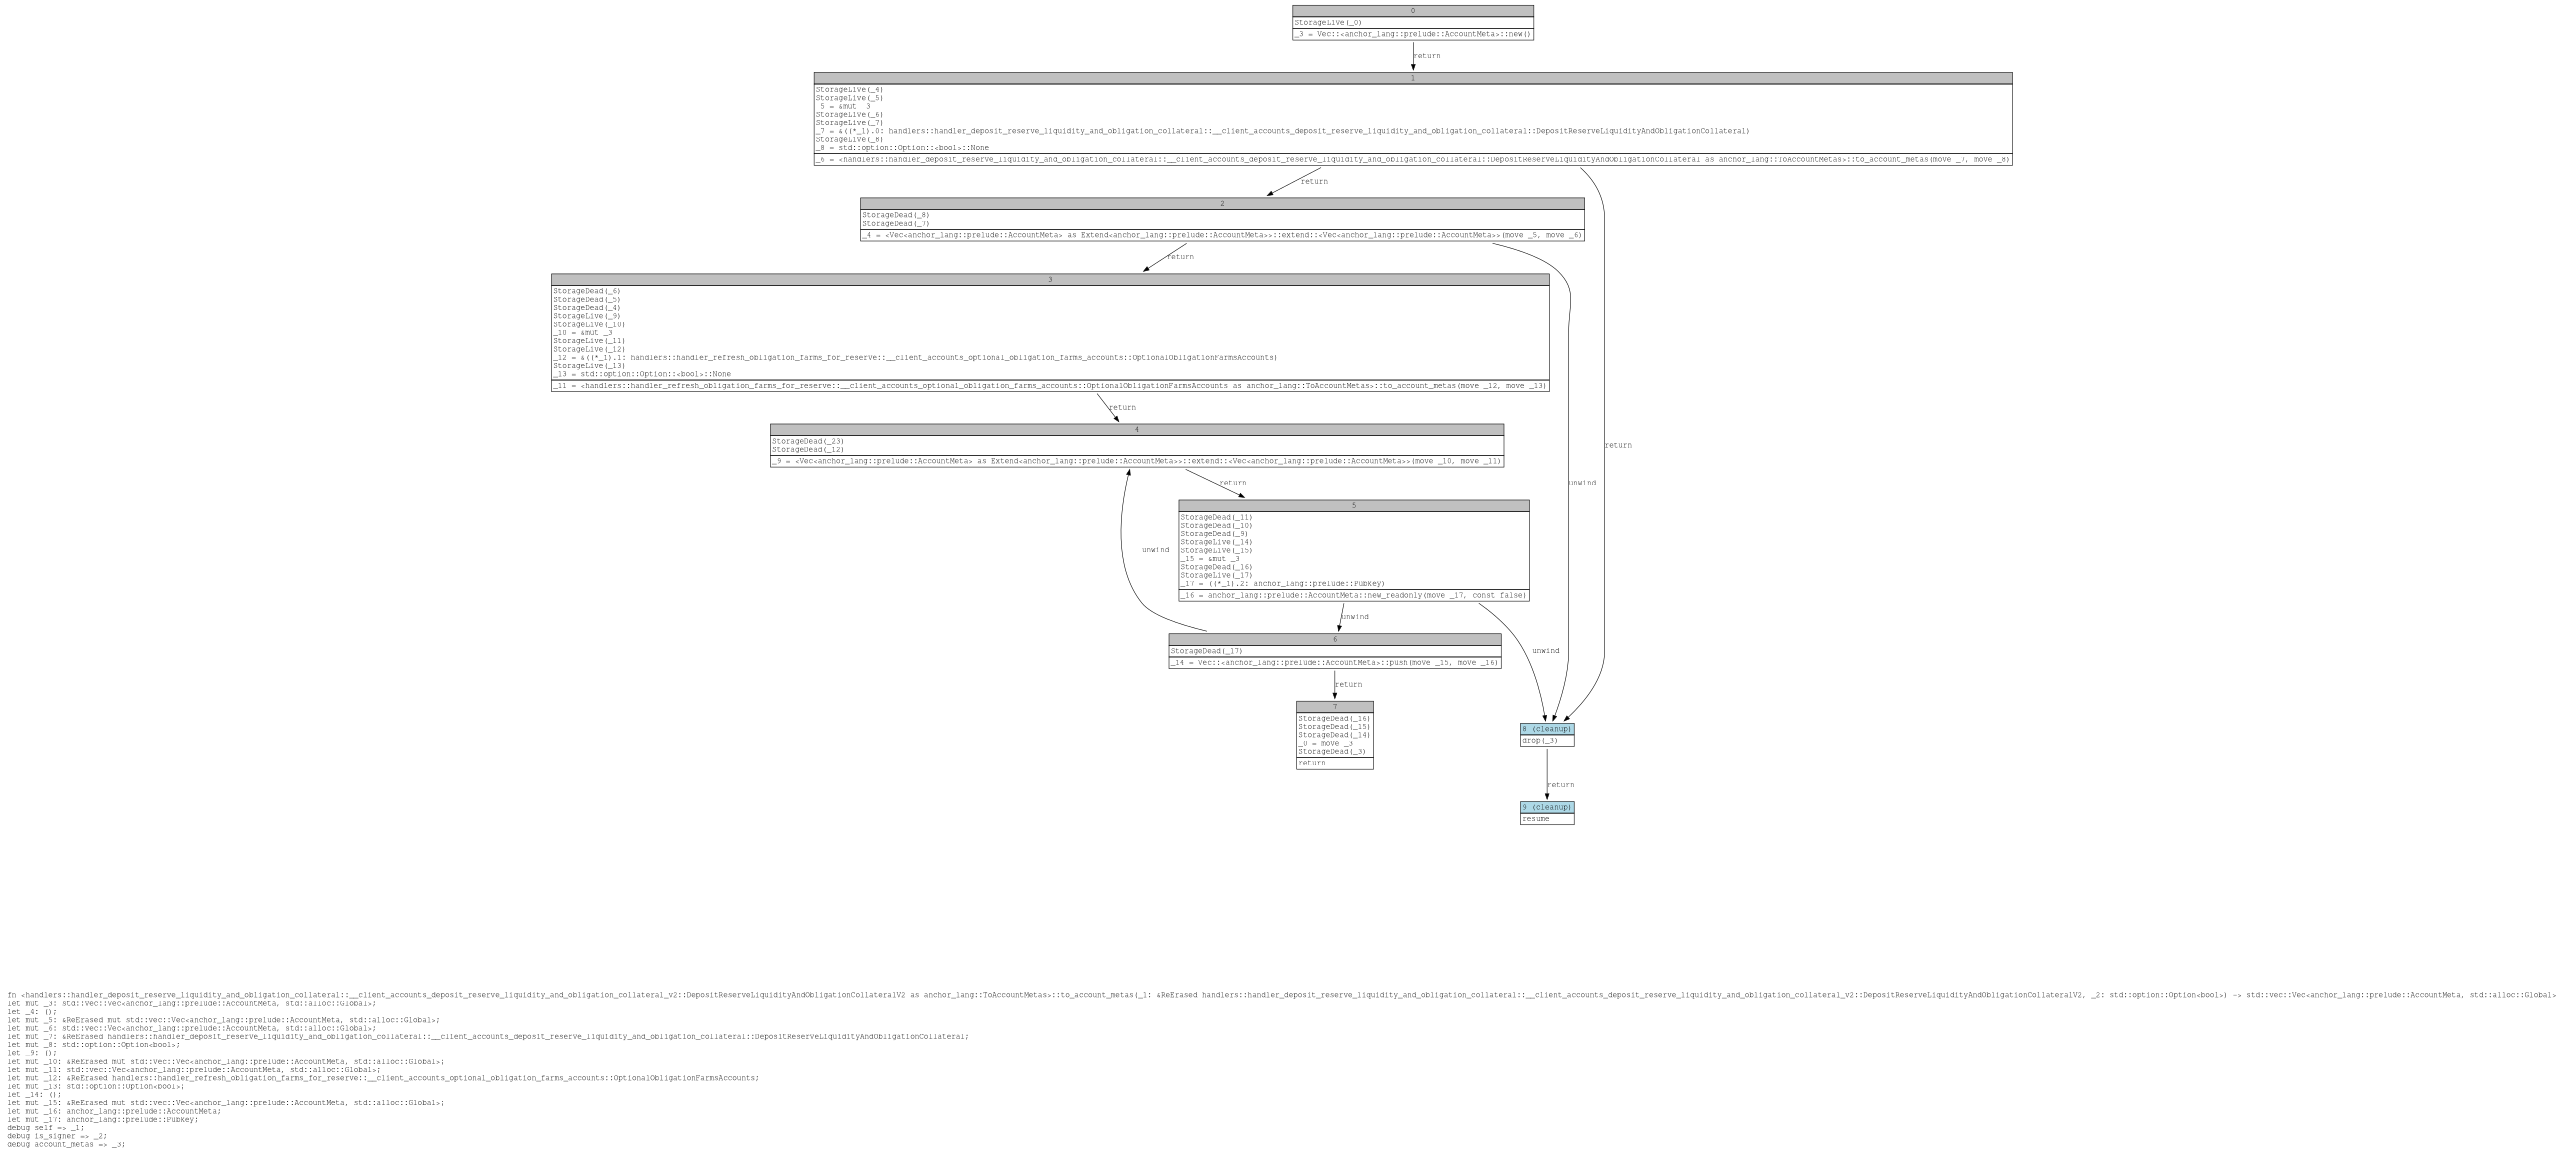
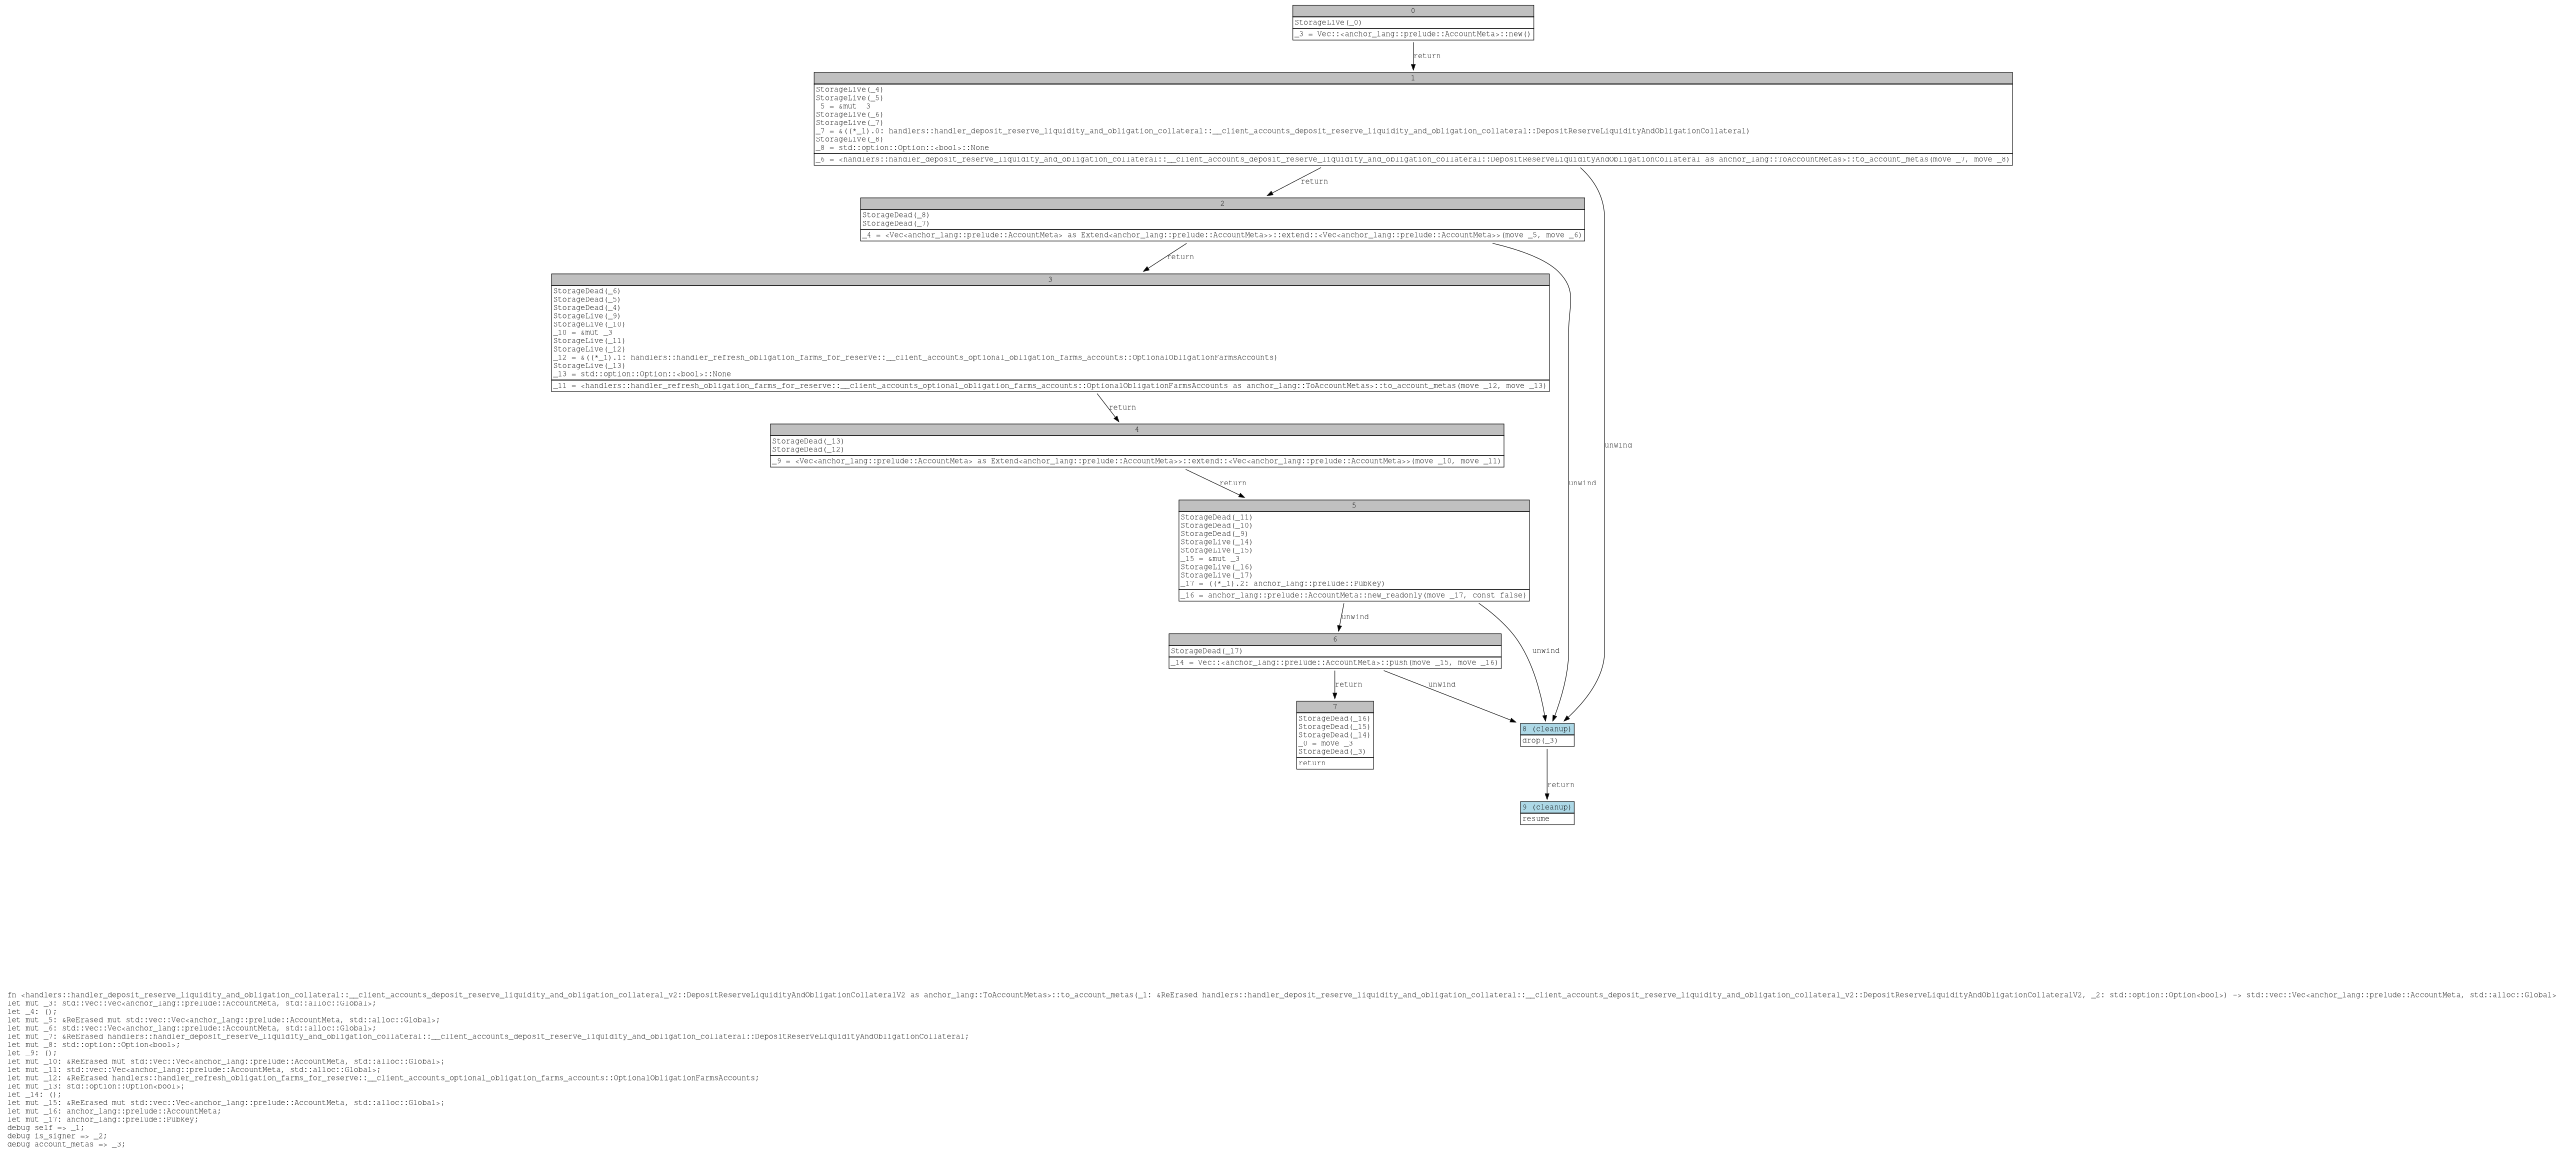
(809, 441) -> (809, 441)
(1618, 446) -> (1618, 446)
(1217, 567) -> (1217, 567)
(1128, 576) -> (1447, 695)
